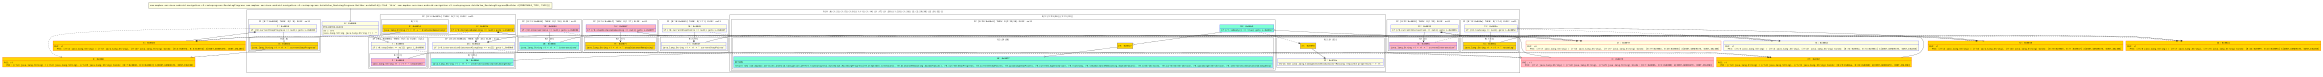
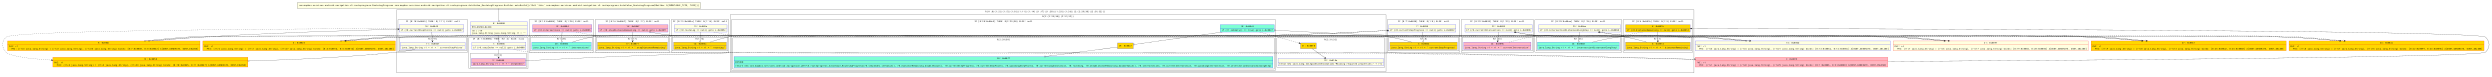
(1748, 31) -> none
none -> (275, 33)
(478, 36) -> (1658, 35)
